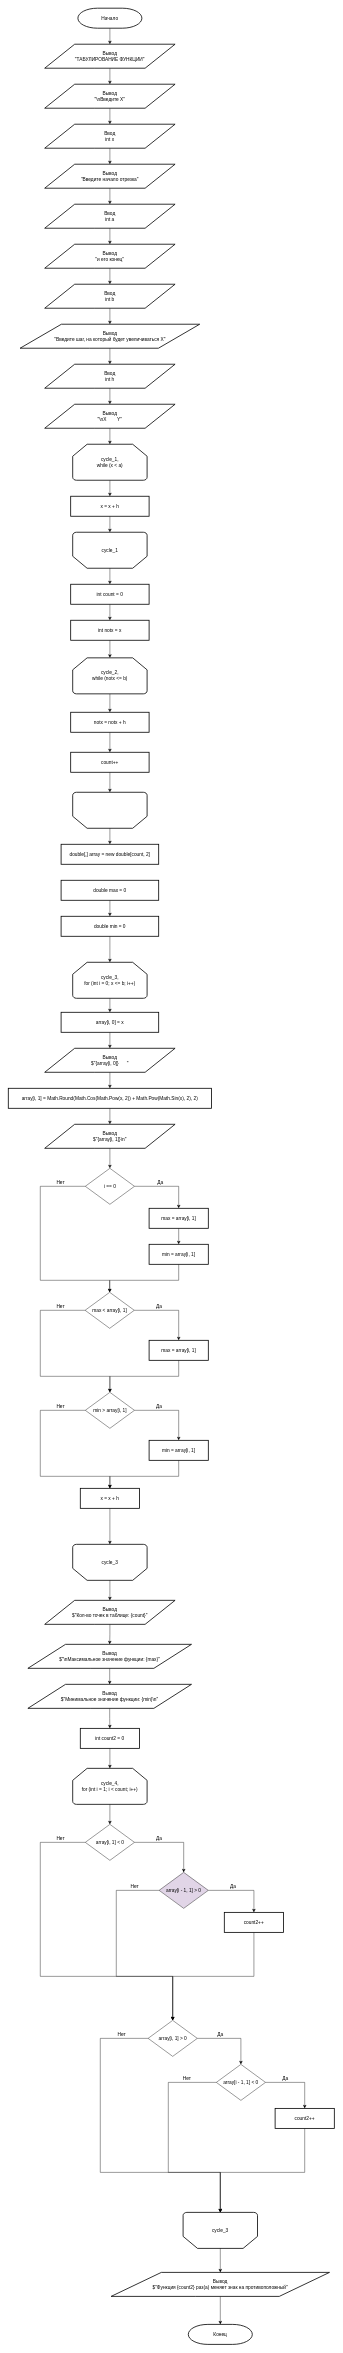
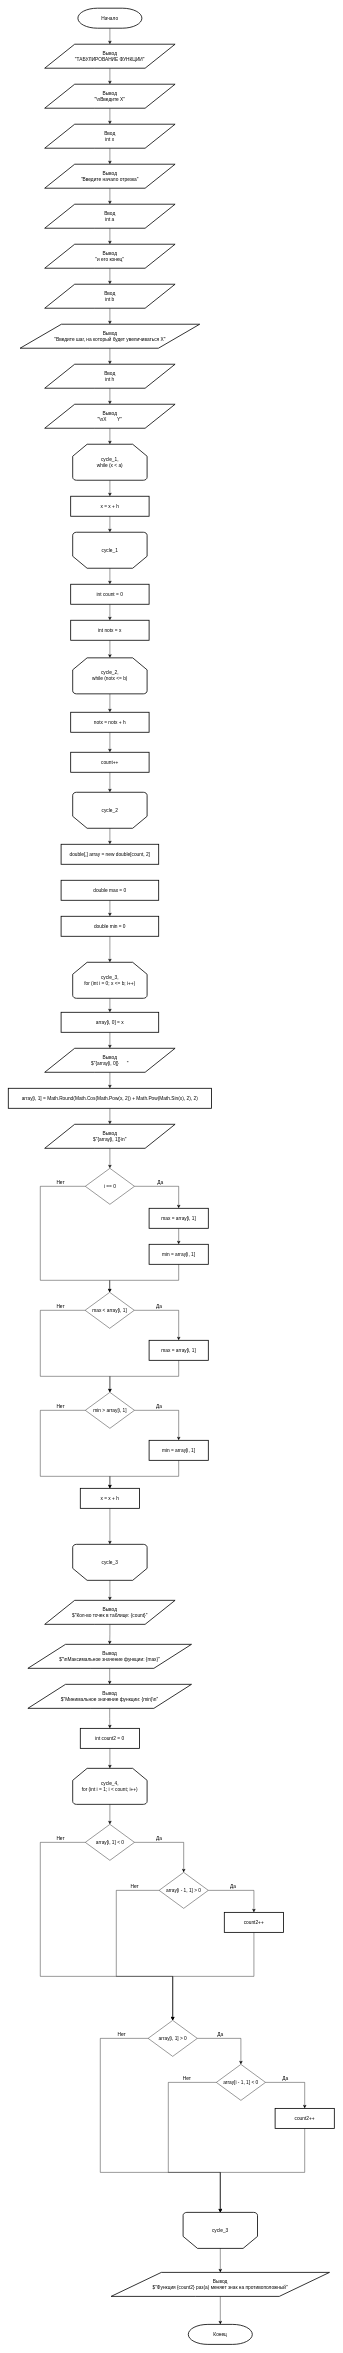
none -> (110, 810)
(184, 1890) -> (184, 1890)
